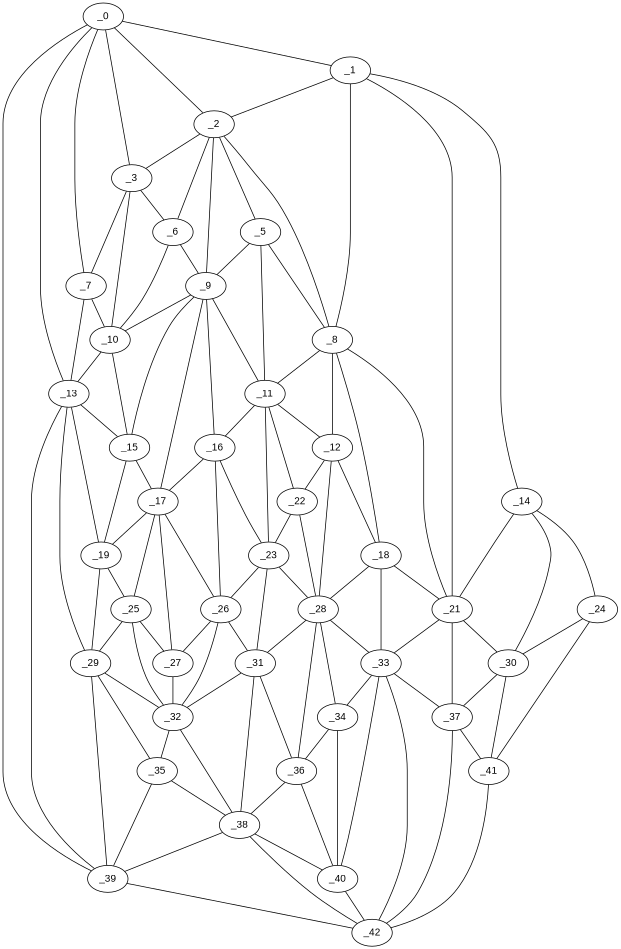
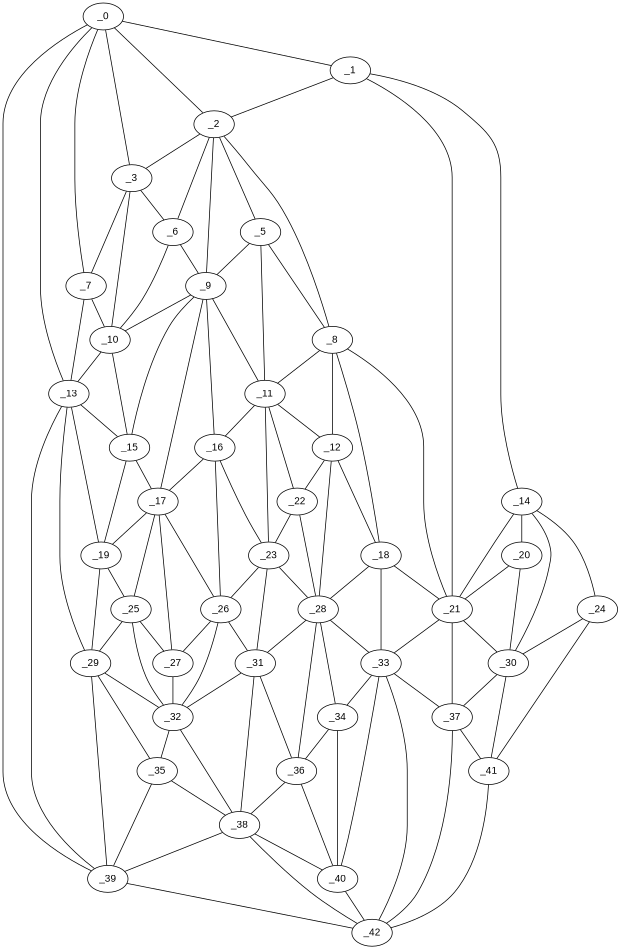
(350, 206) -> none
none -> (522, 555)
